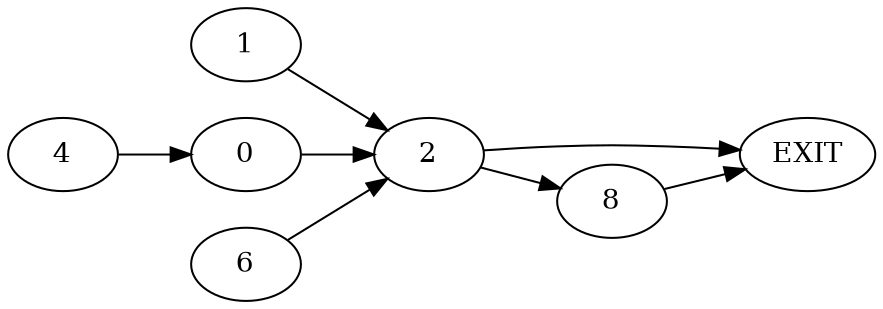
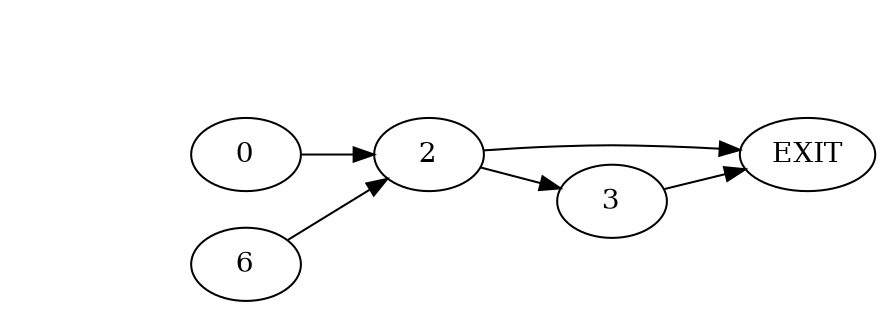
(246, 45) -> none
(63, 155) -> none
(612, 201) -> (612, 201)
